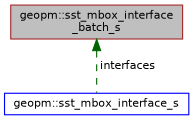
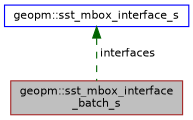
(97, 72) -> (97, 59)
